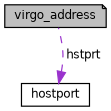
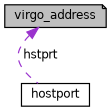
(63, 50) -> (19, 61)
